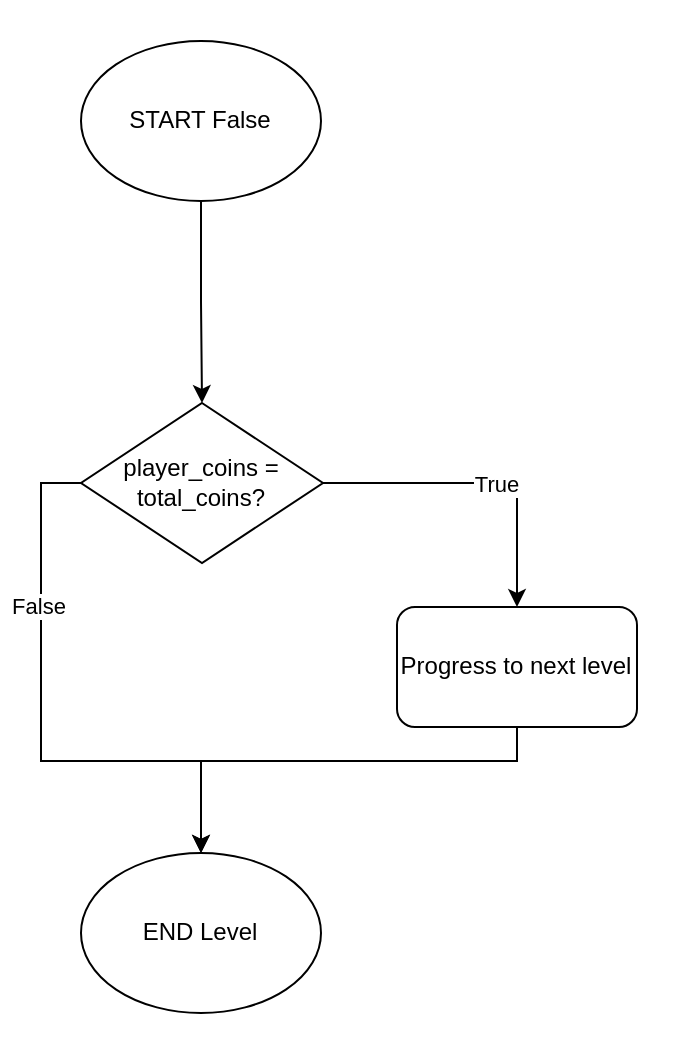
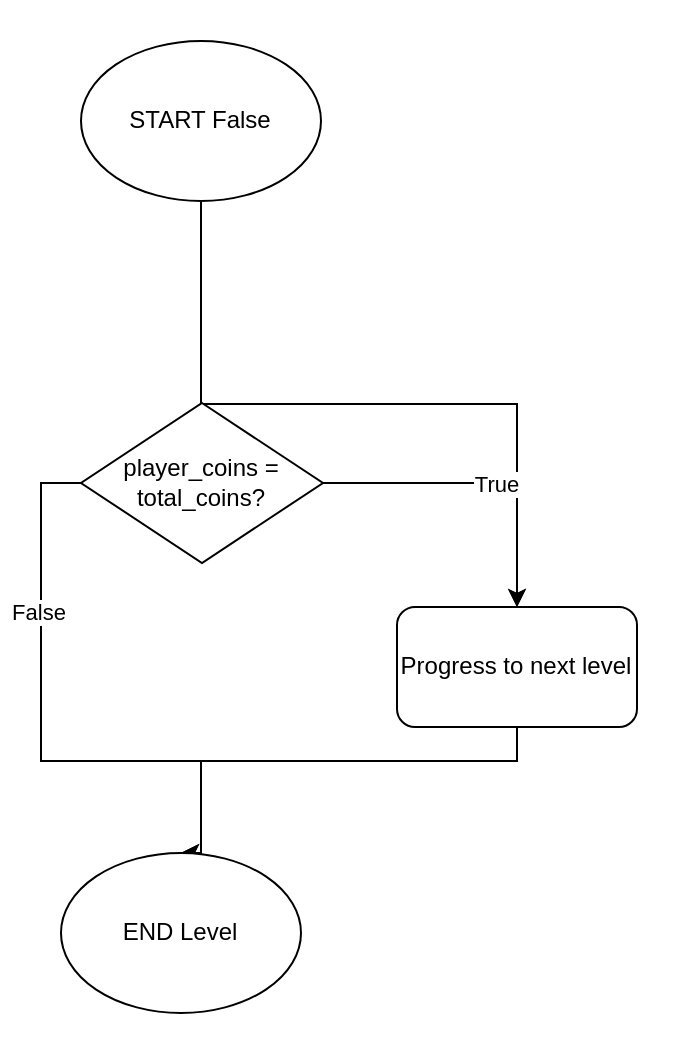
(202, 370) -> (366, 404)
(201, 933) -> (181, 933)
